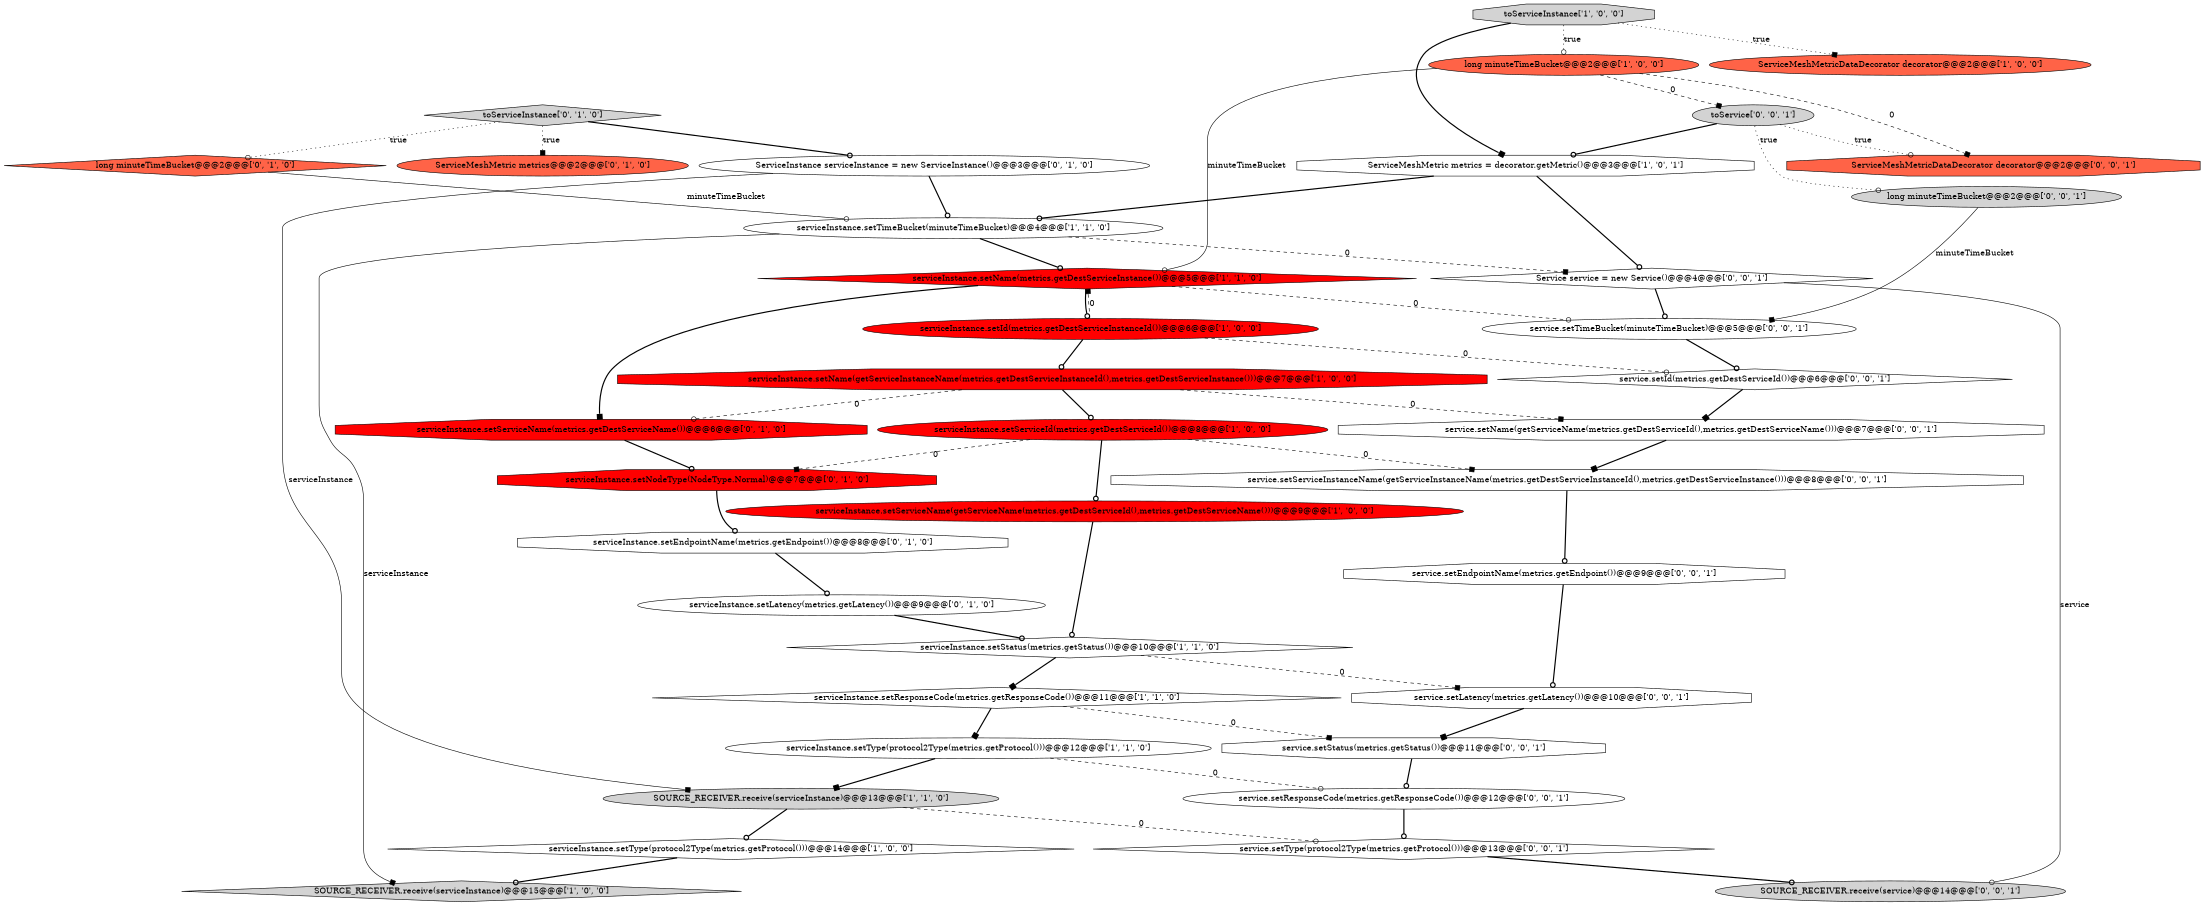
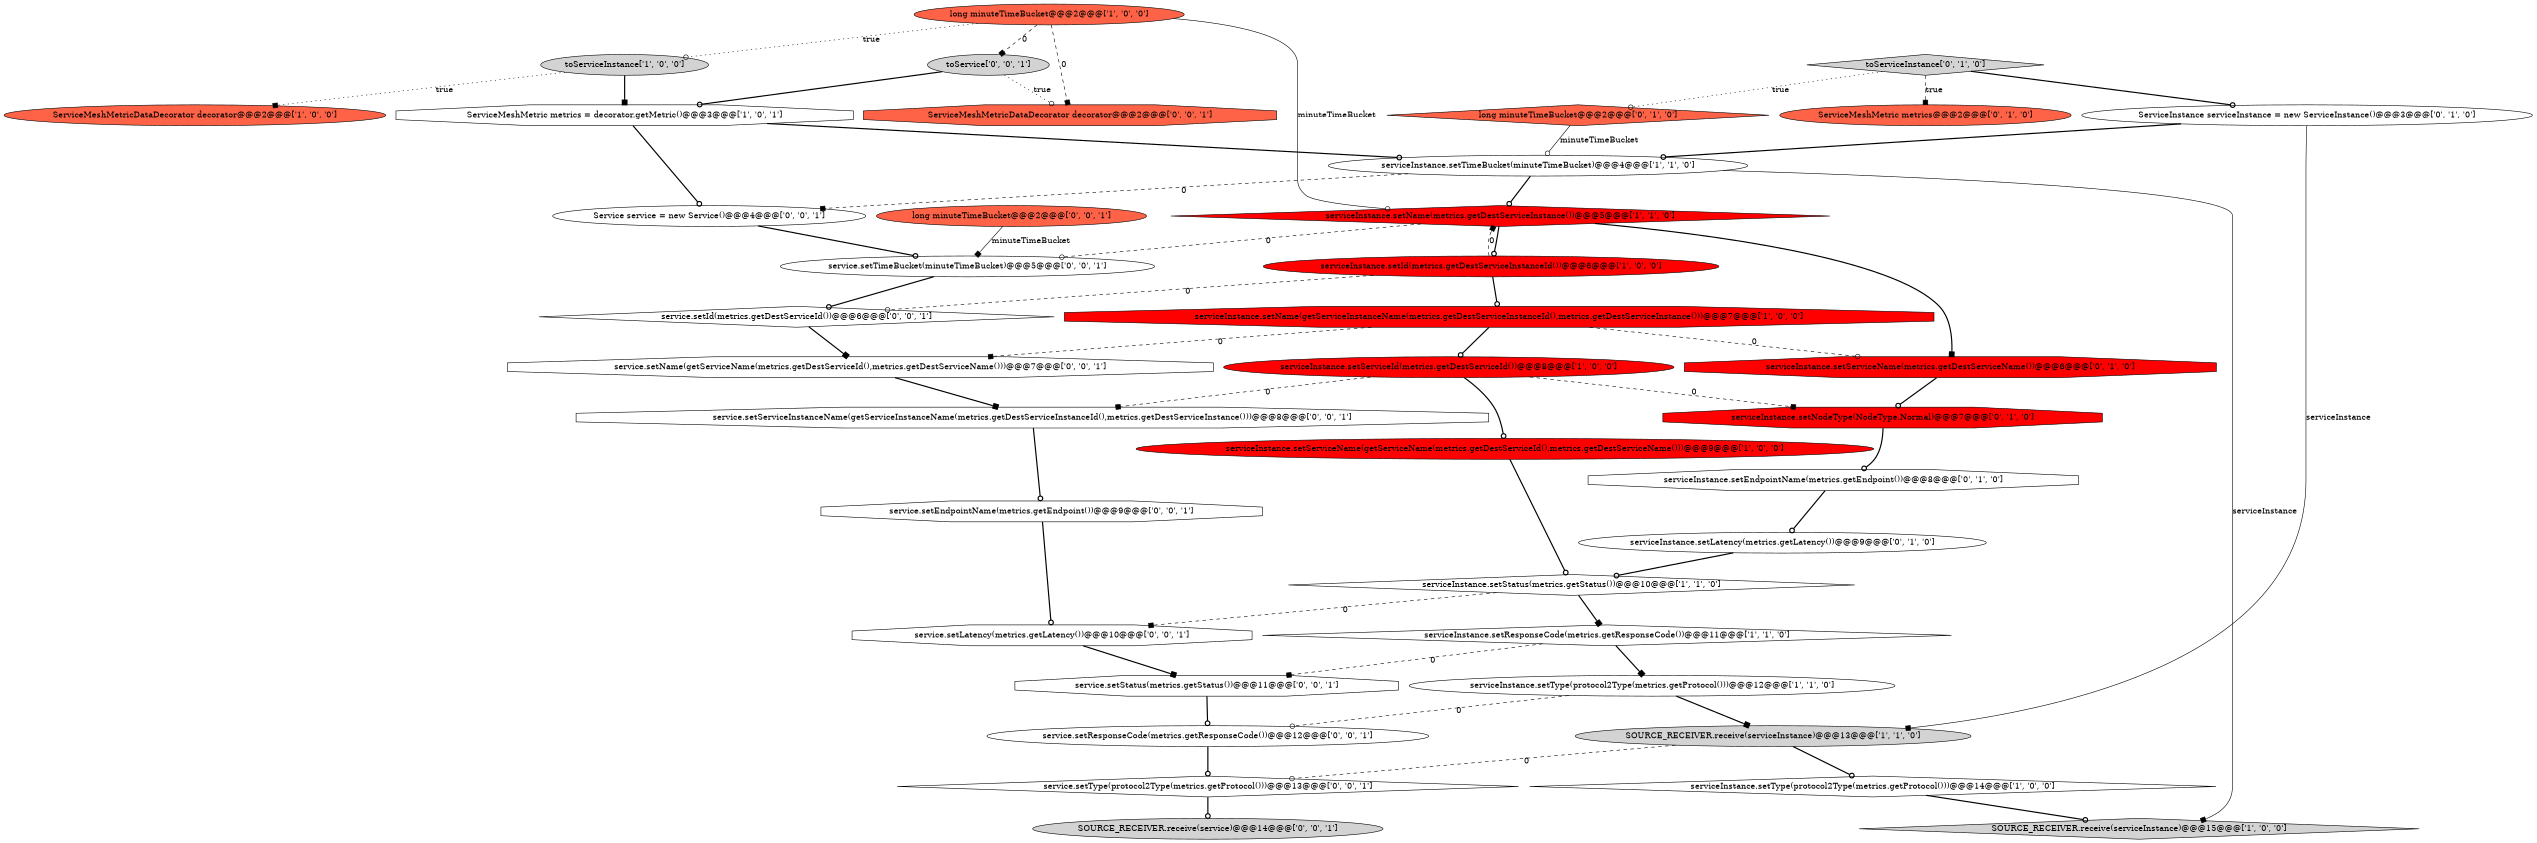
(1564, 14) -> (625, 65)
(1564, 37) -> (833, 40)
(543, 138) -> (1925, 87)
(1799, 181) -> none
(1987, 197) -> (1012, 216)
(1652, 279) -> (709, 216)
(2060, 485) -> none
